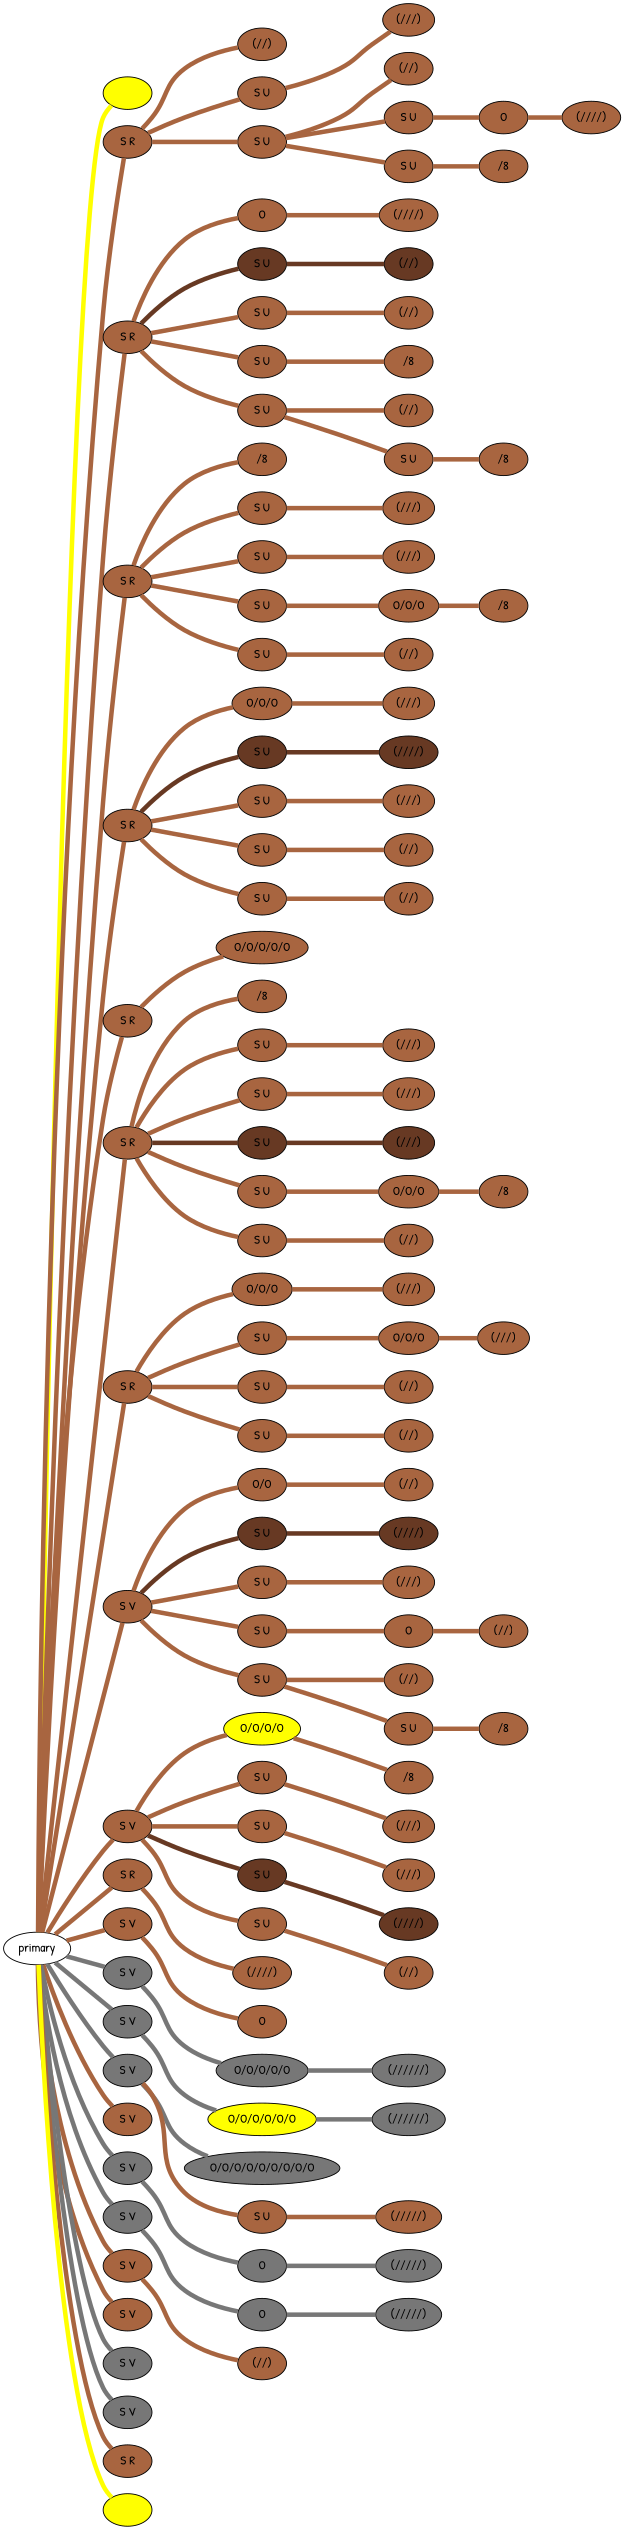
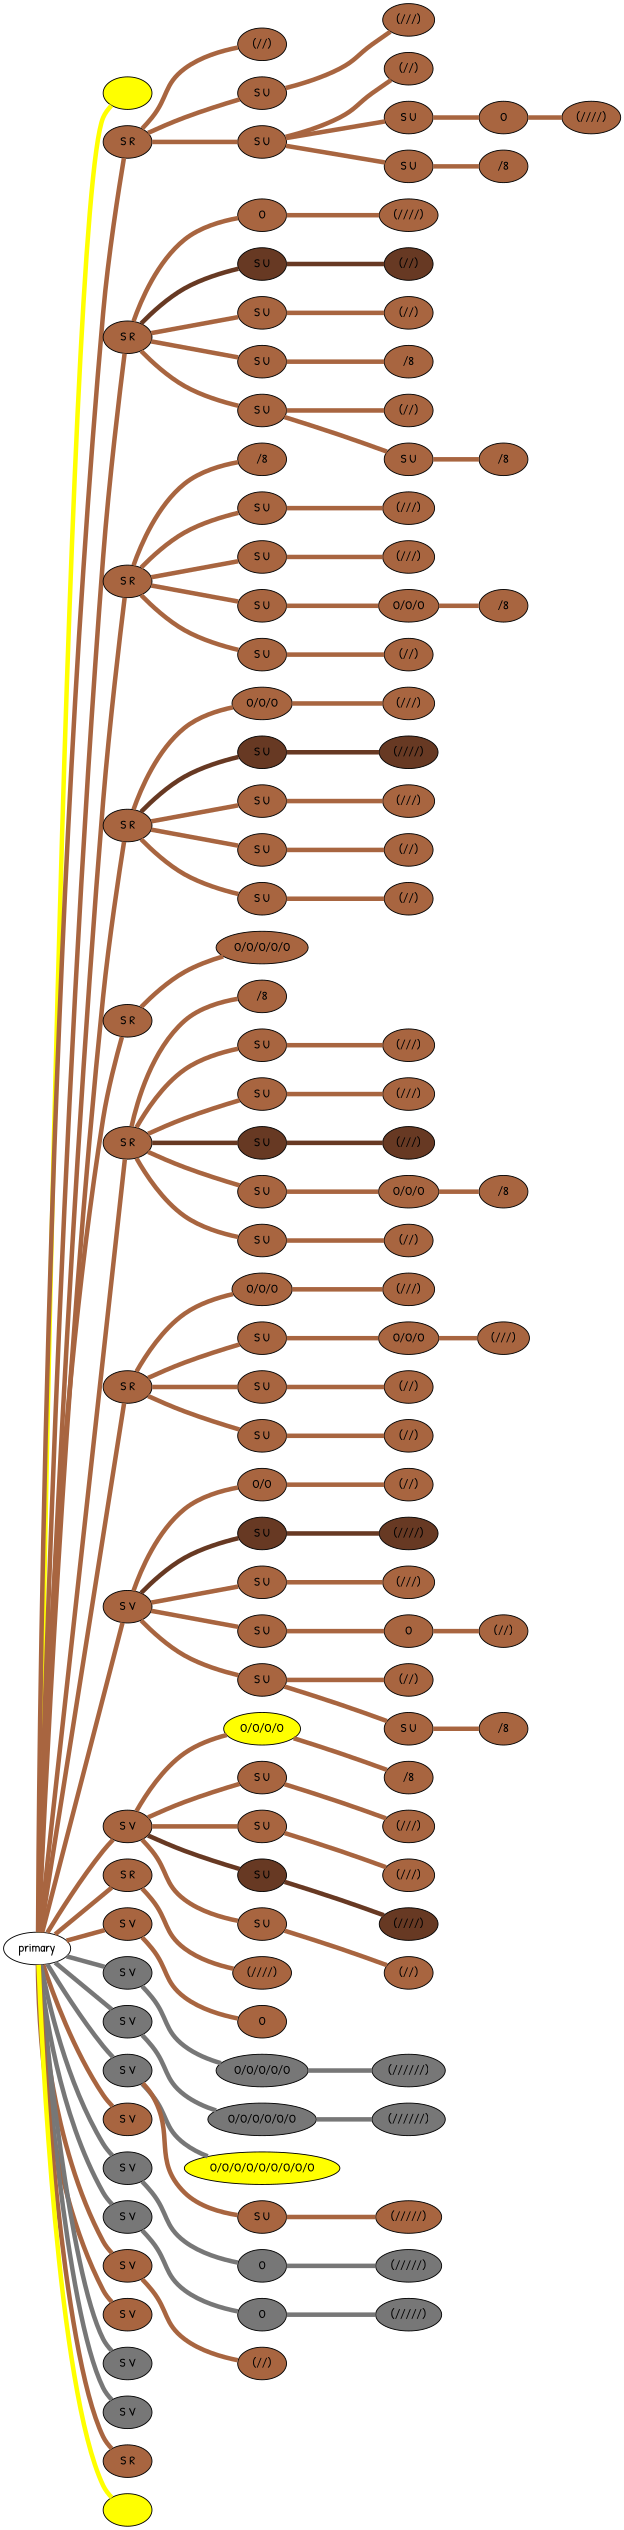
(262, 2119) -> (262, 2119)
(262, 2168) -> (262, 2168)
